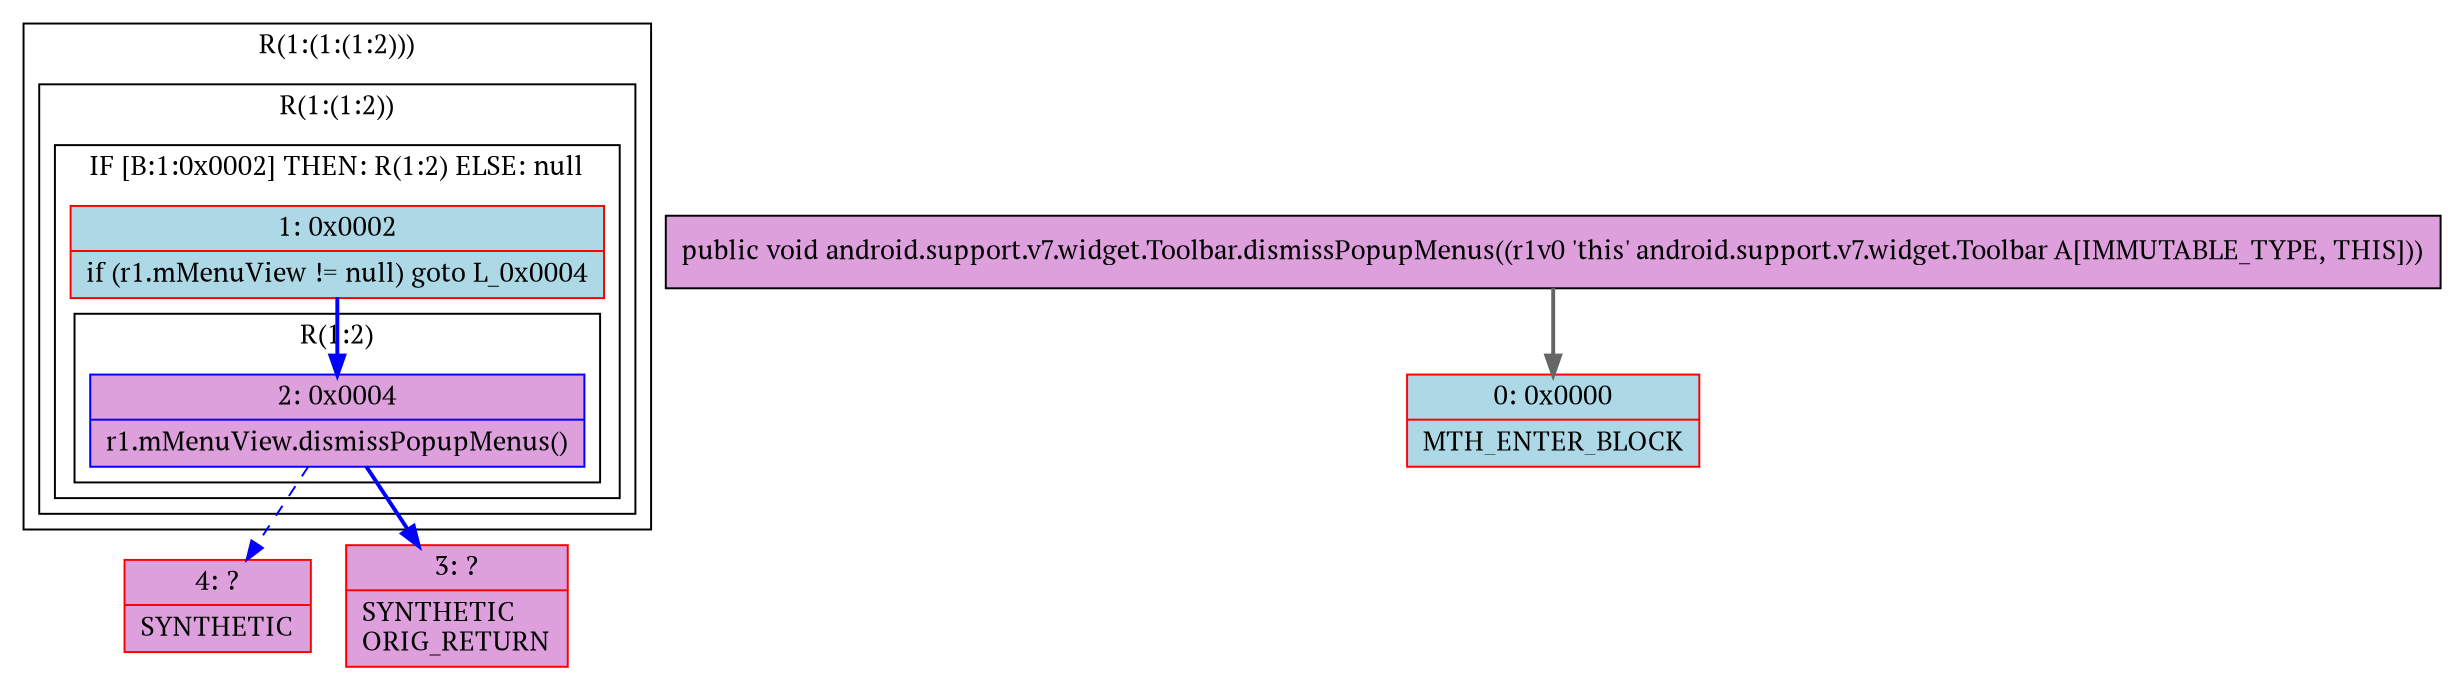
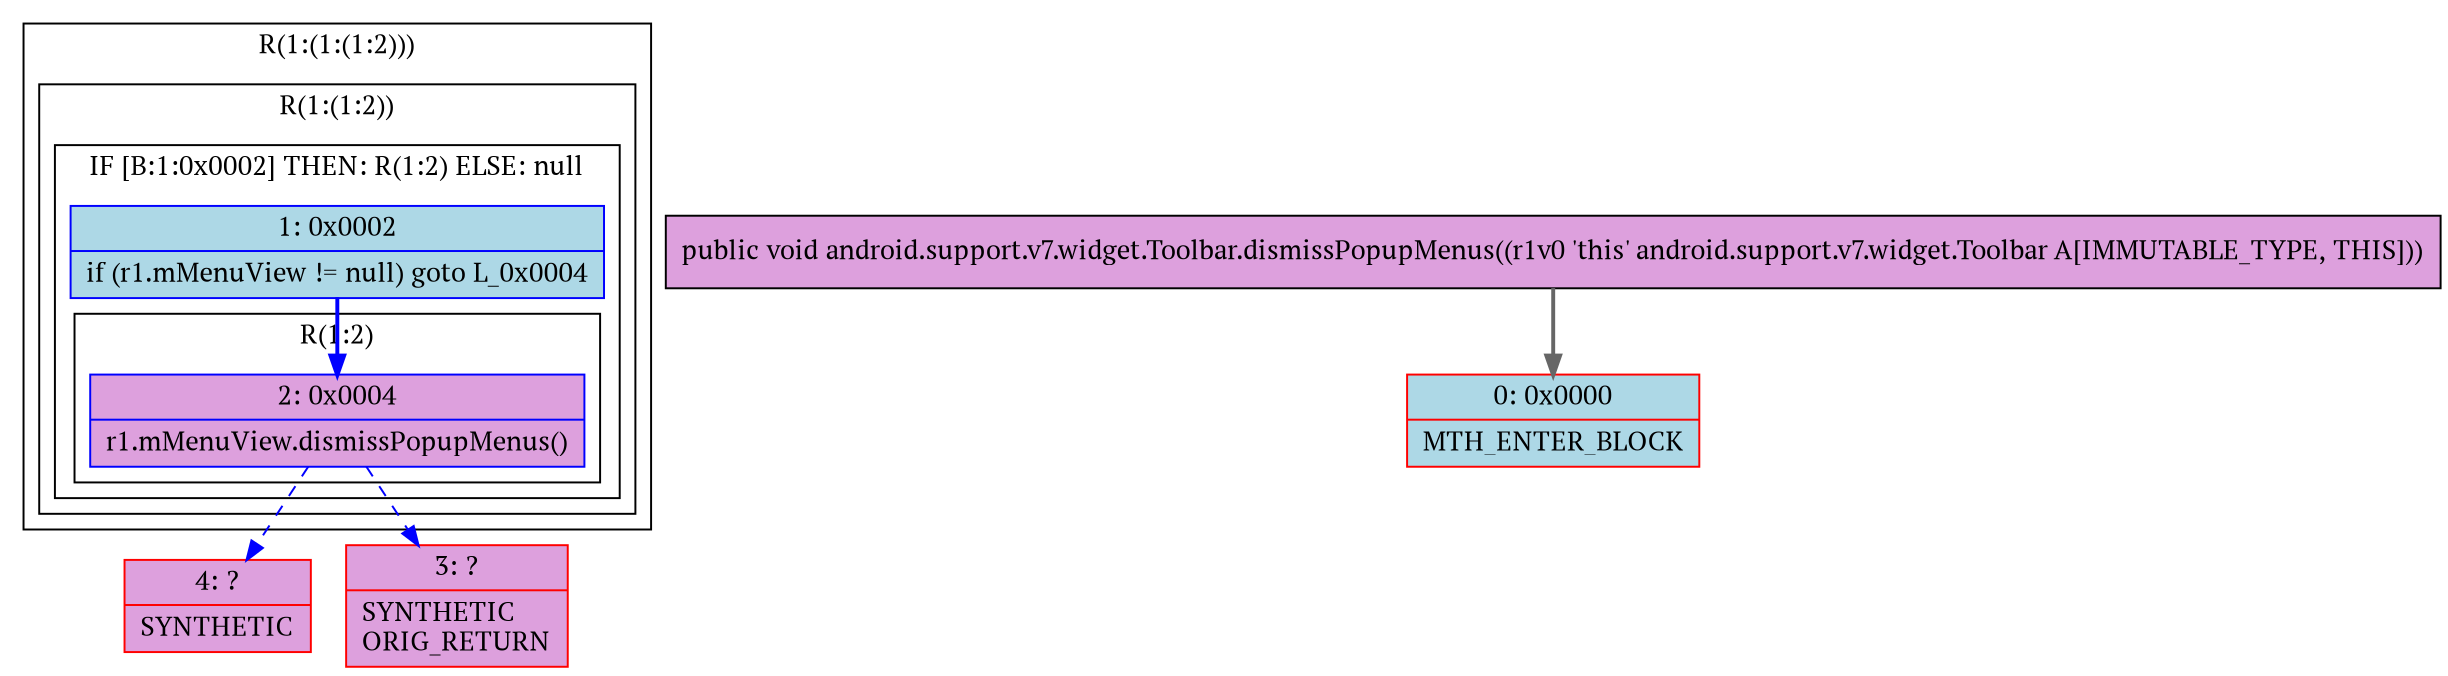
(337, 252) -> (337, 252)
(387, 498) -> (387, 498)
